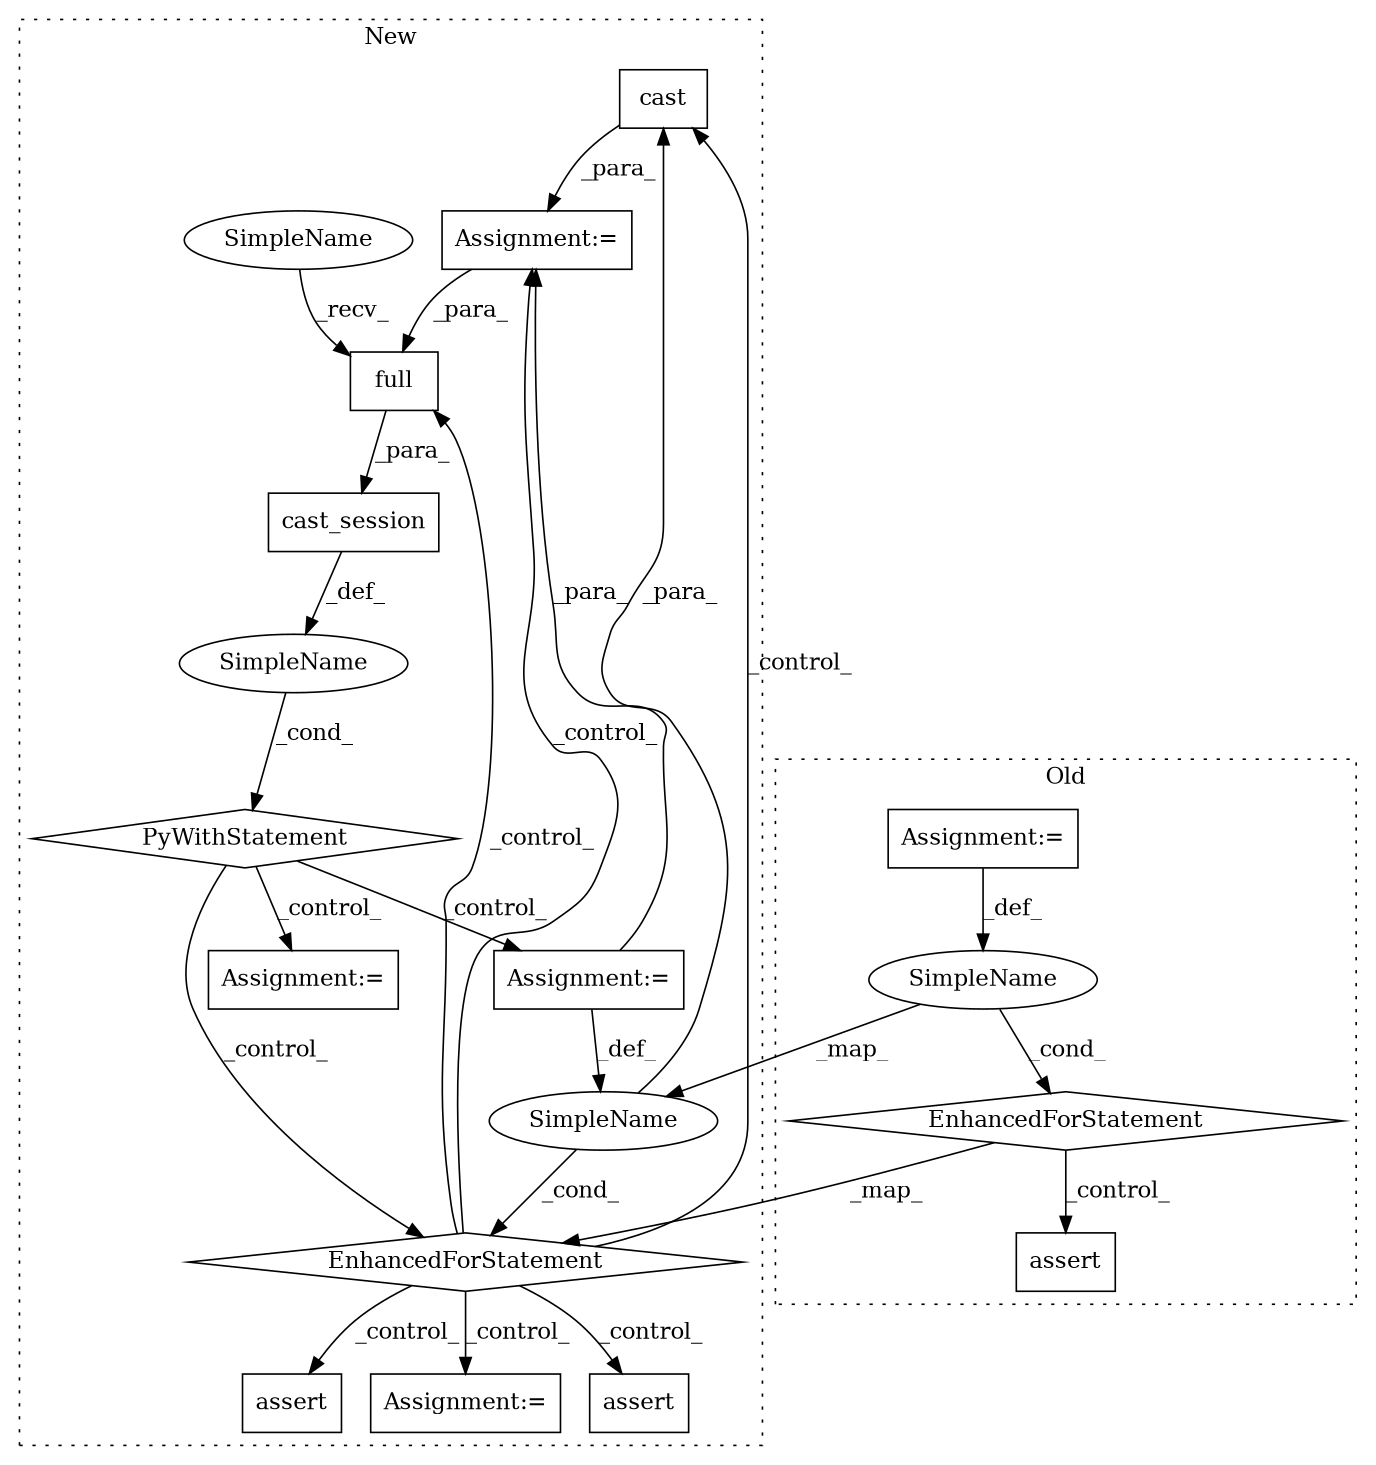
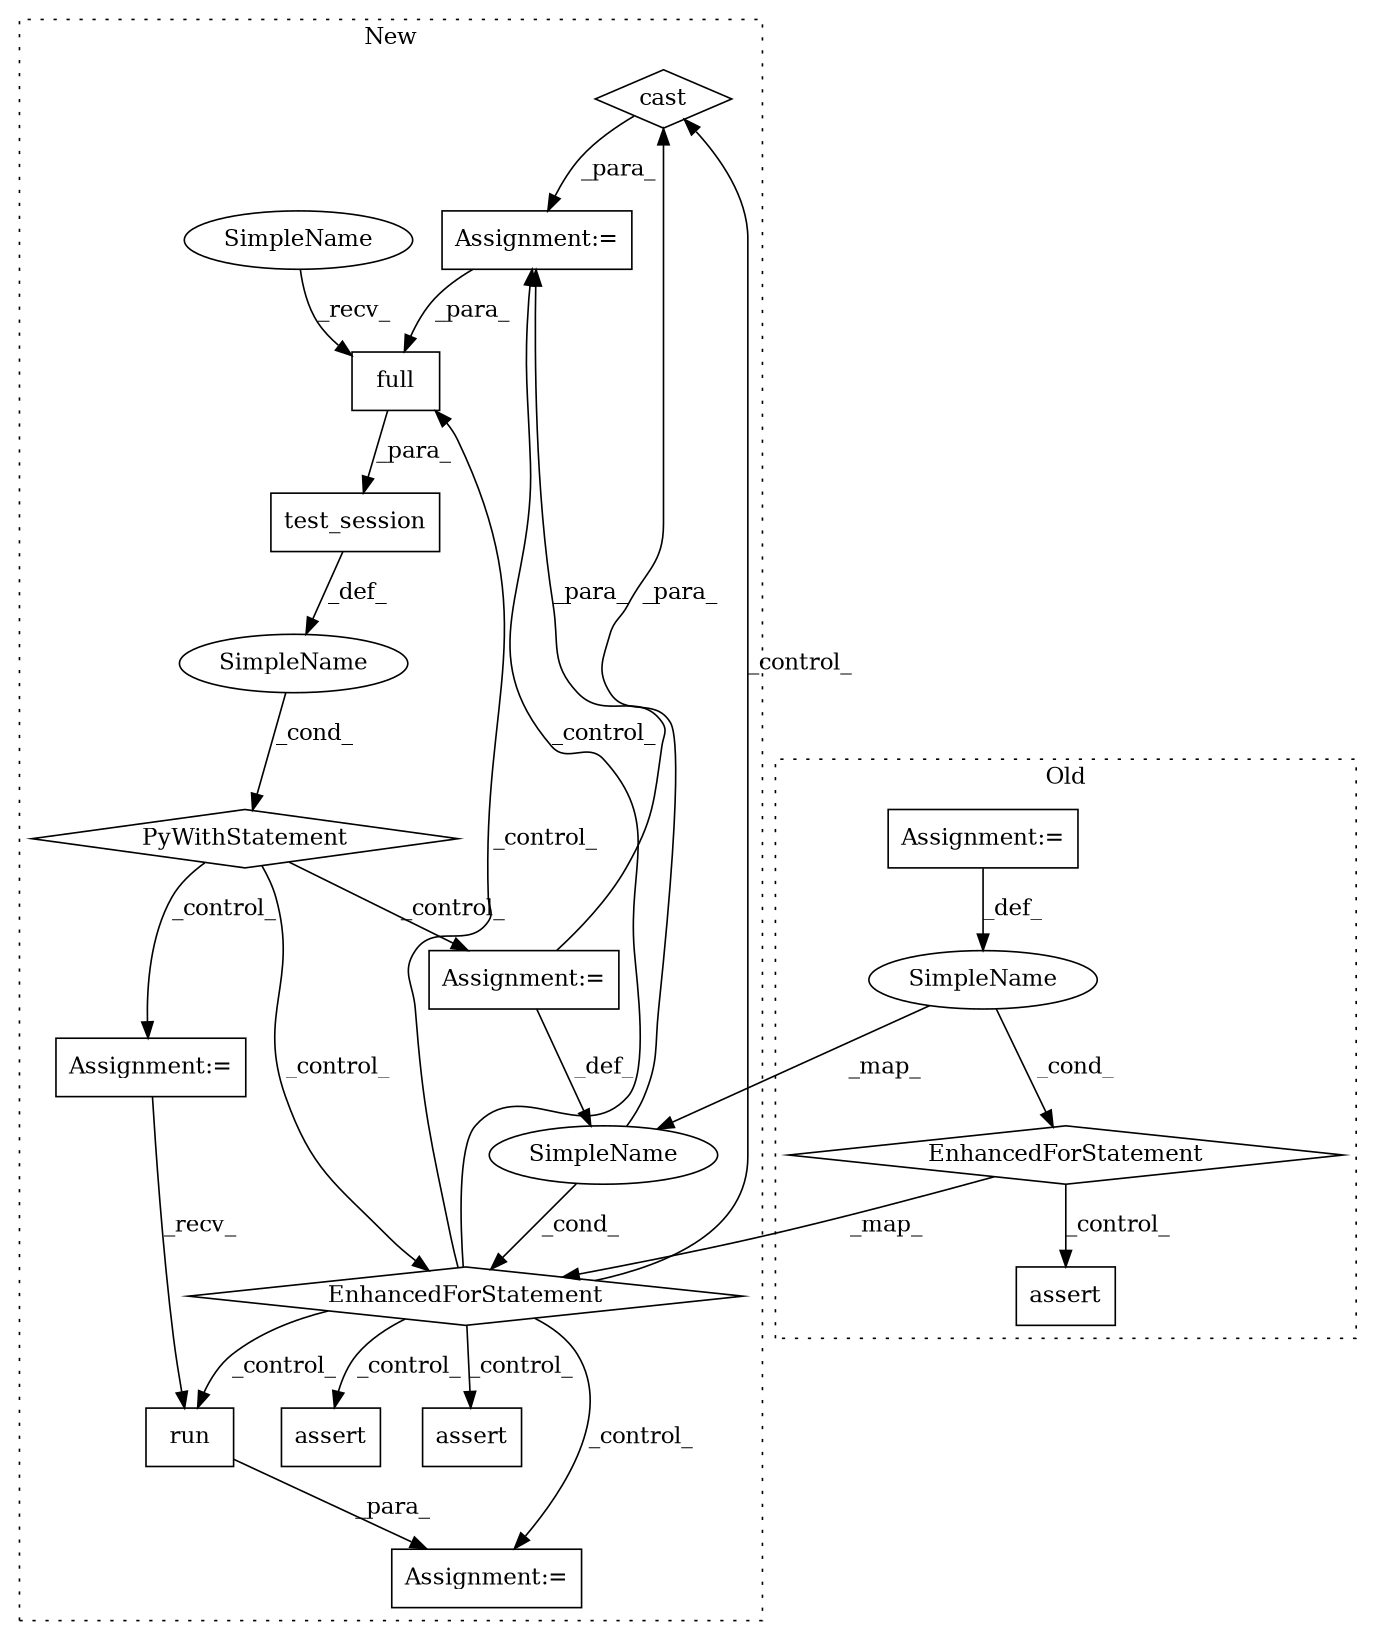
(663, 99) -> (663, 99)
(354, 522) -> (355, 522)
none -> (190, 1437)
